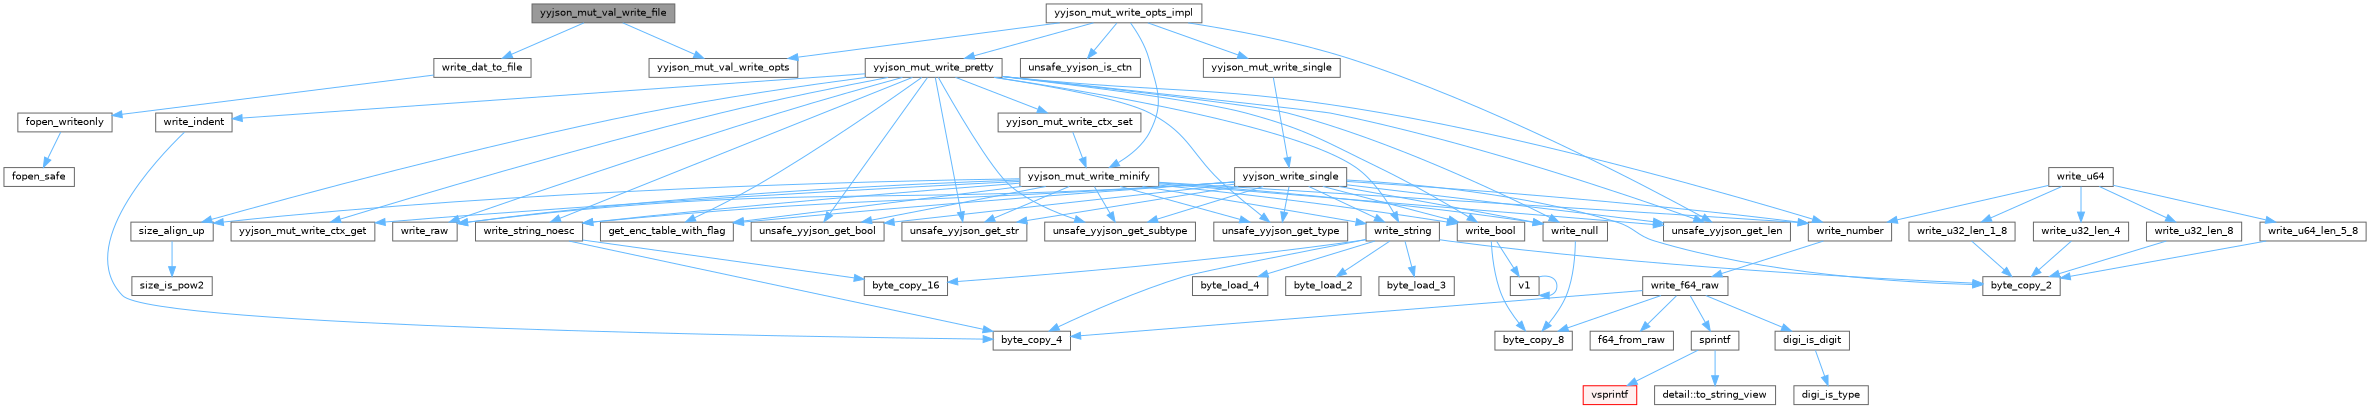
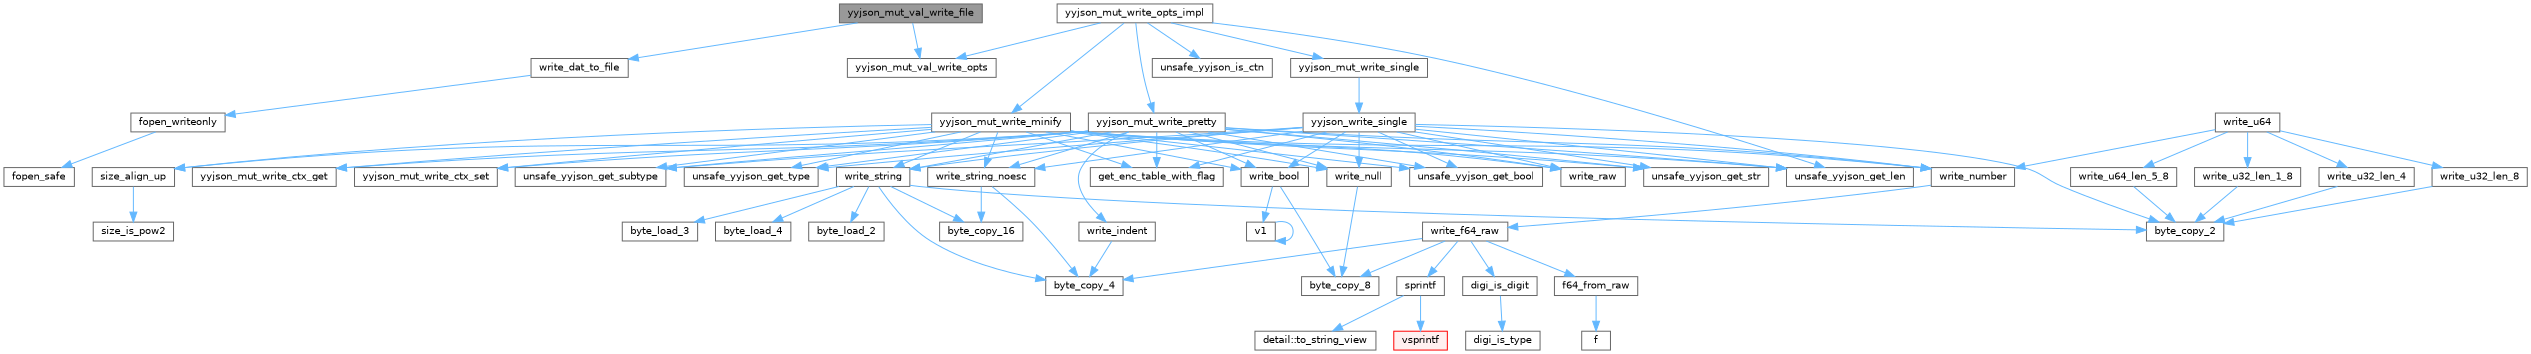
(1078, 145) -> (720, 148)
none -> (1596, 341)
